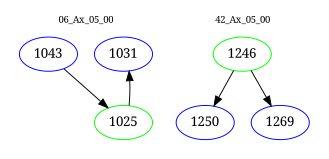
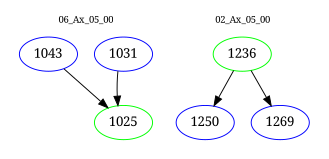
(243, 20) -> (243, 20)
(242, 54) -> (242, 54)
(130, 93) -> (117, 84)
